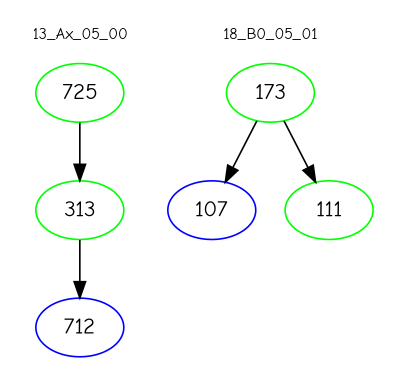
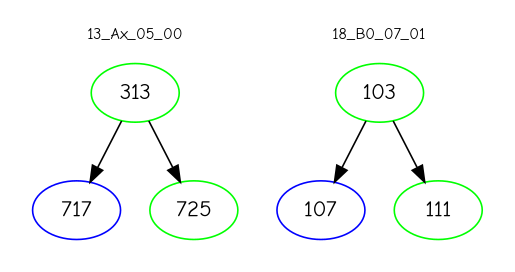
(270, 35) -> (380, 35)
(270, 93) -> (380, 93)
(80, 144) -> (161, 144)
(80, 327) -> (77, 210)
